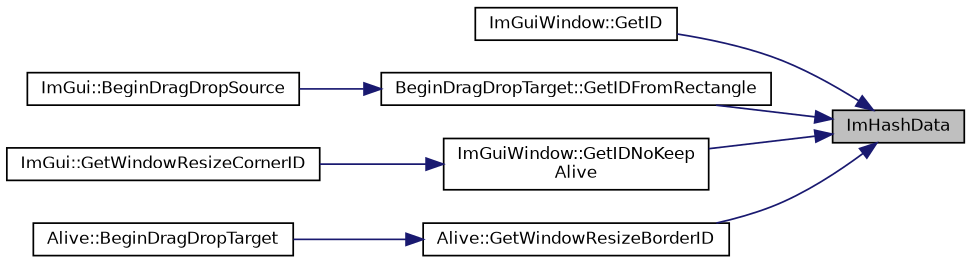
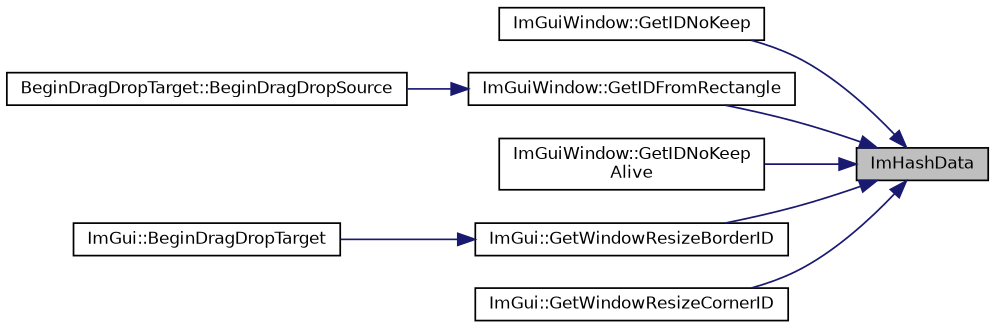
(576, 24) -> (632, 24)
(163, 89) -> (207, 89)
(576, 89) -> (632, 89)
(373, 164) -> (830, 251)
(163, 239) -> (207, 239)
(576, 239) -> (632, 239)
